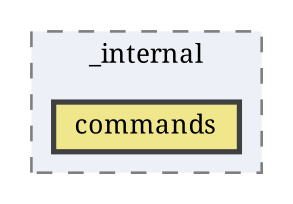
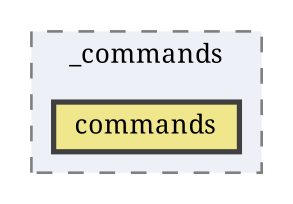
(147, 56) -> (147, 56)
